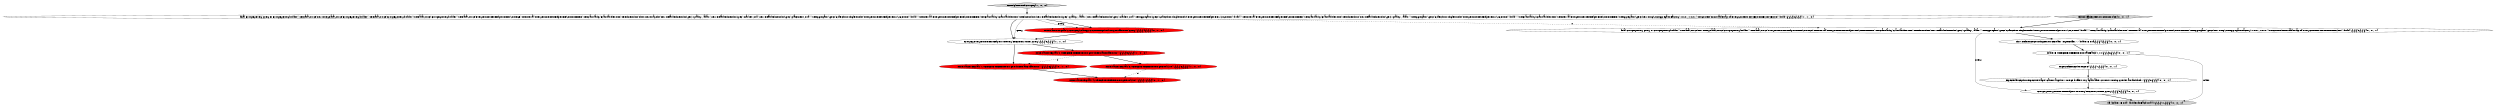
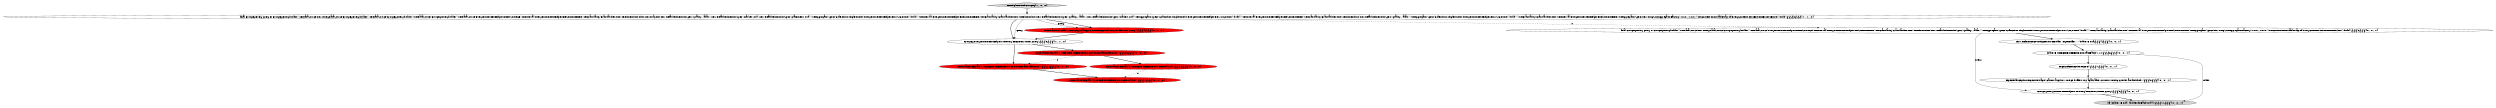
(2103, 17) -> none
